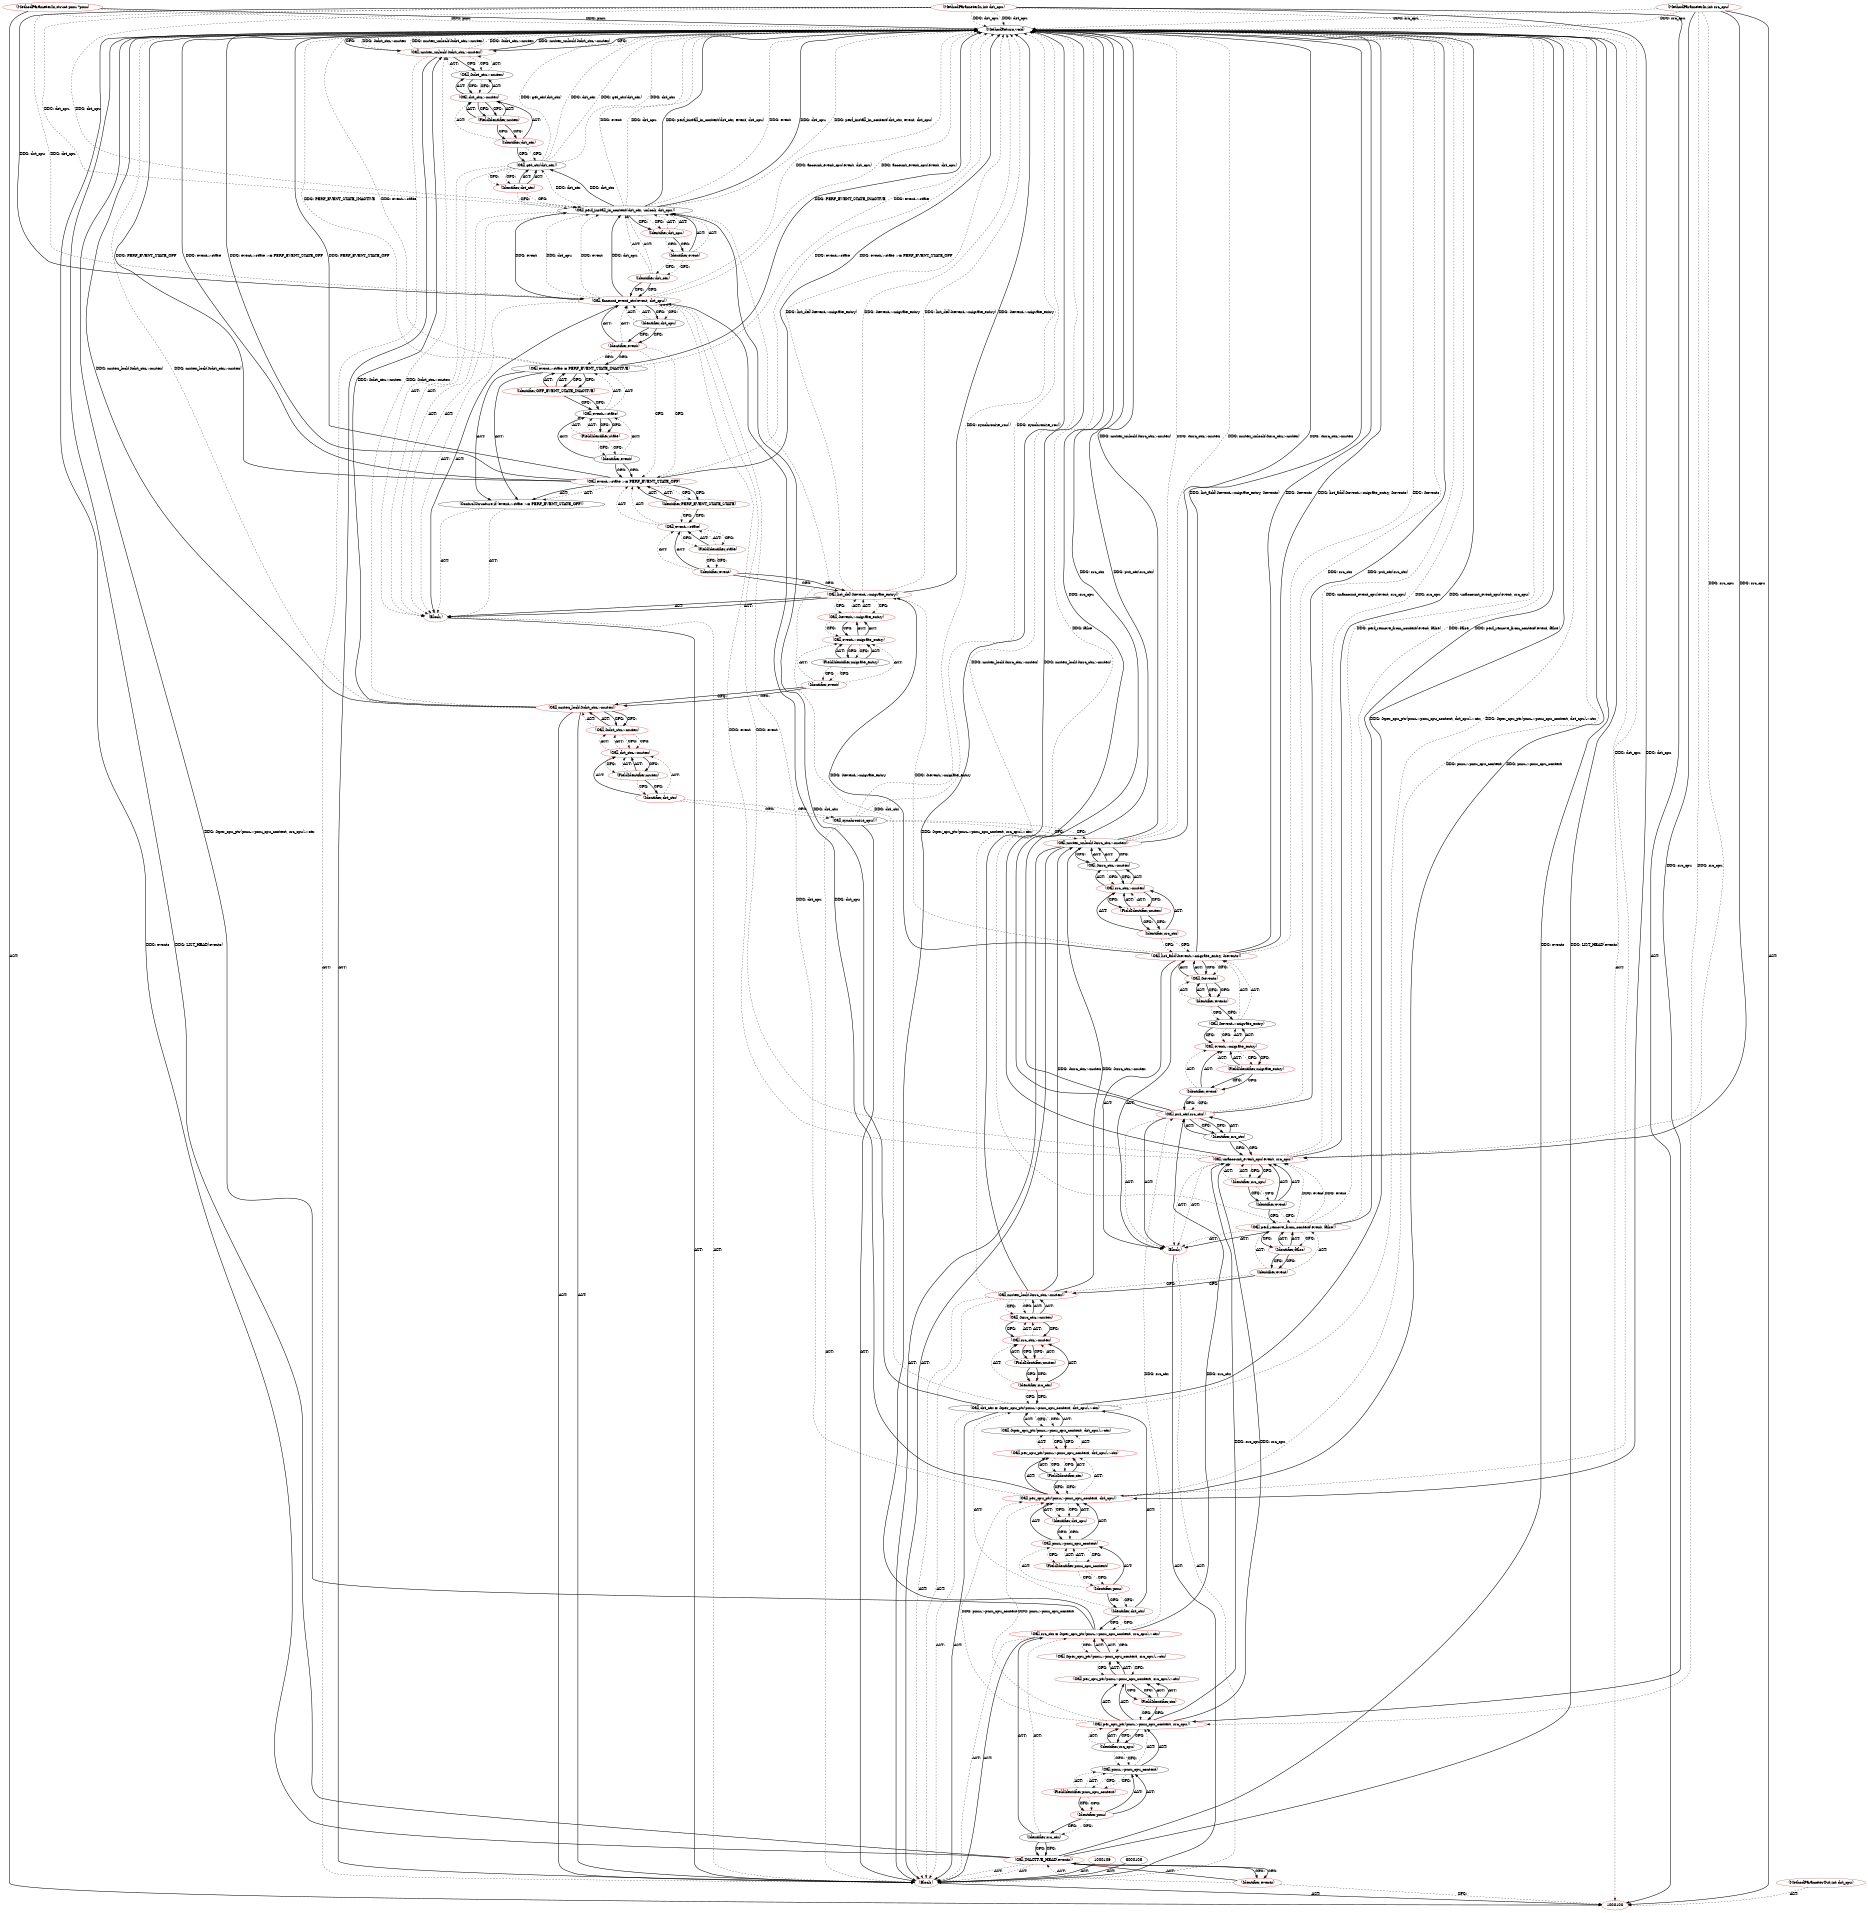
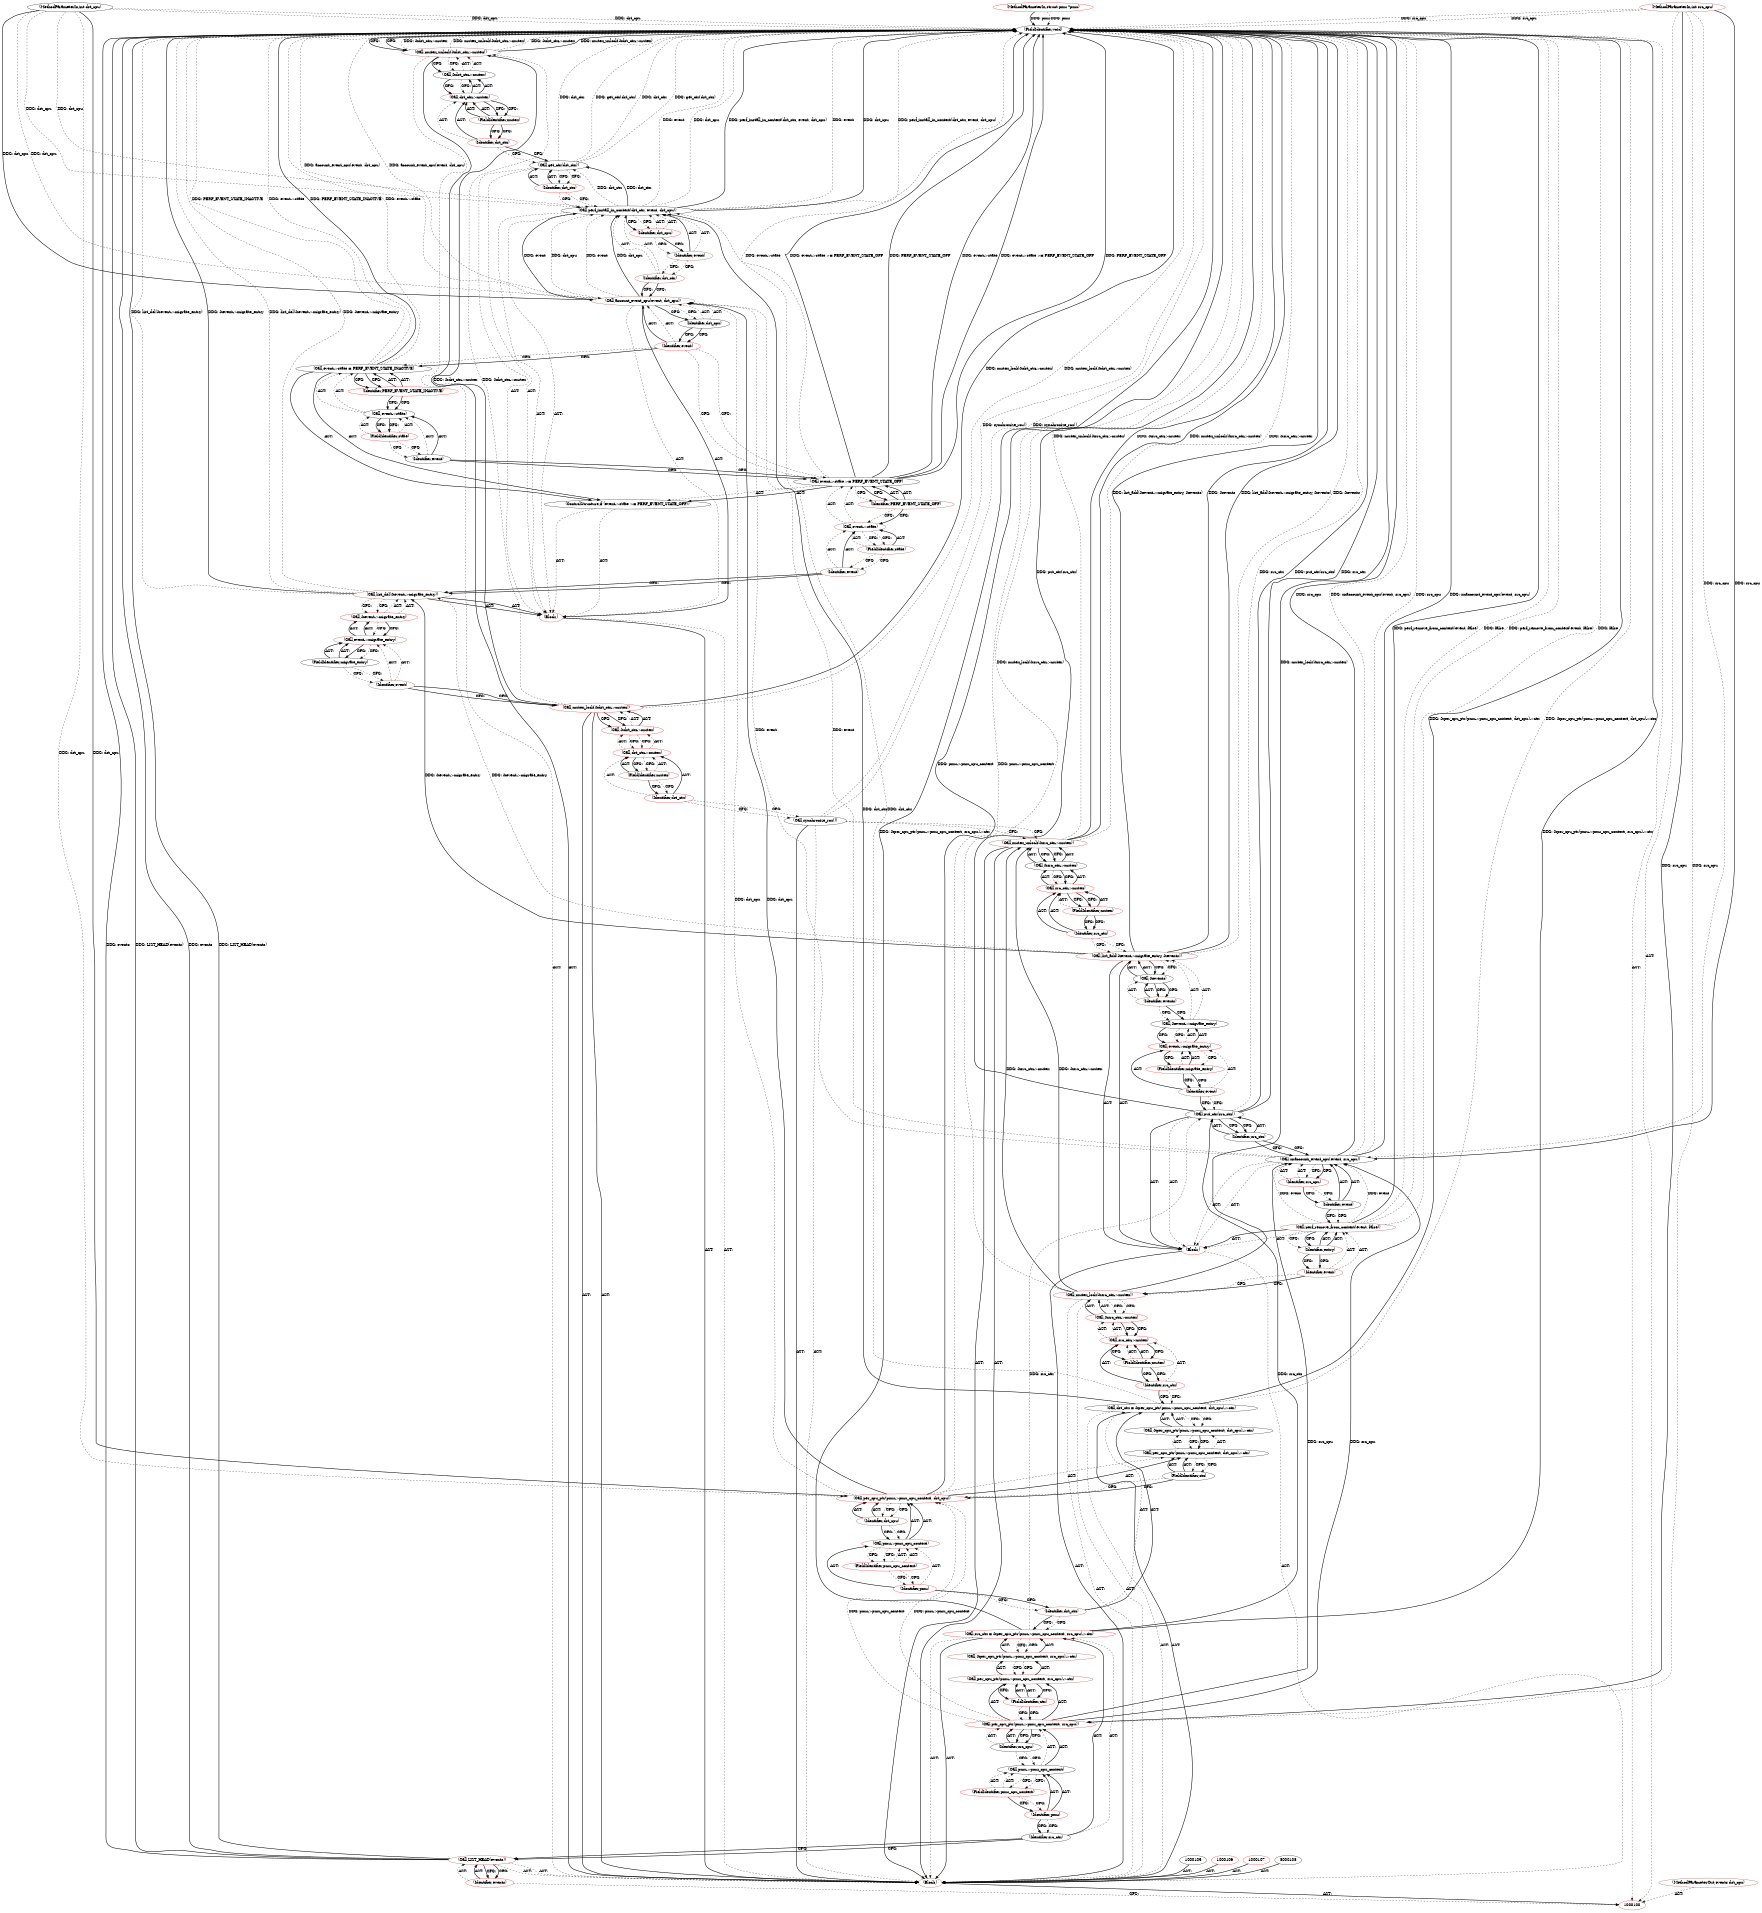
(974, 7) -> (70, 7)
(1005, 30) -> (1043, 30)
(625, 211) -> (627, 211)
(629, 301) -> (643, 301)
(556, 391) -> (403, 391)
(633, 482) -> (857, 482)
(699, 504) -> (906, 504)
(1679, 647) -> none
(855, 821) -> (815, 821)
(1205, 979) -> (1153, 979)
(1769, 1002) -> (1646, 956)
(1185, 1114) -> (1214, 1114)
(1253, 1160) -> (1320, 1160)
(1290, 1250) -> (1320, 1250)
(1065, 1453) -> (1196, 1453)
(10, 1737) -> none
(1044, 1860) -> (482, 1860)
none -> (1193, 1860)
none -> (1257, 1860)
(1821, 1883) -> (1708, 1883)
